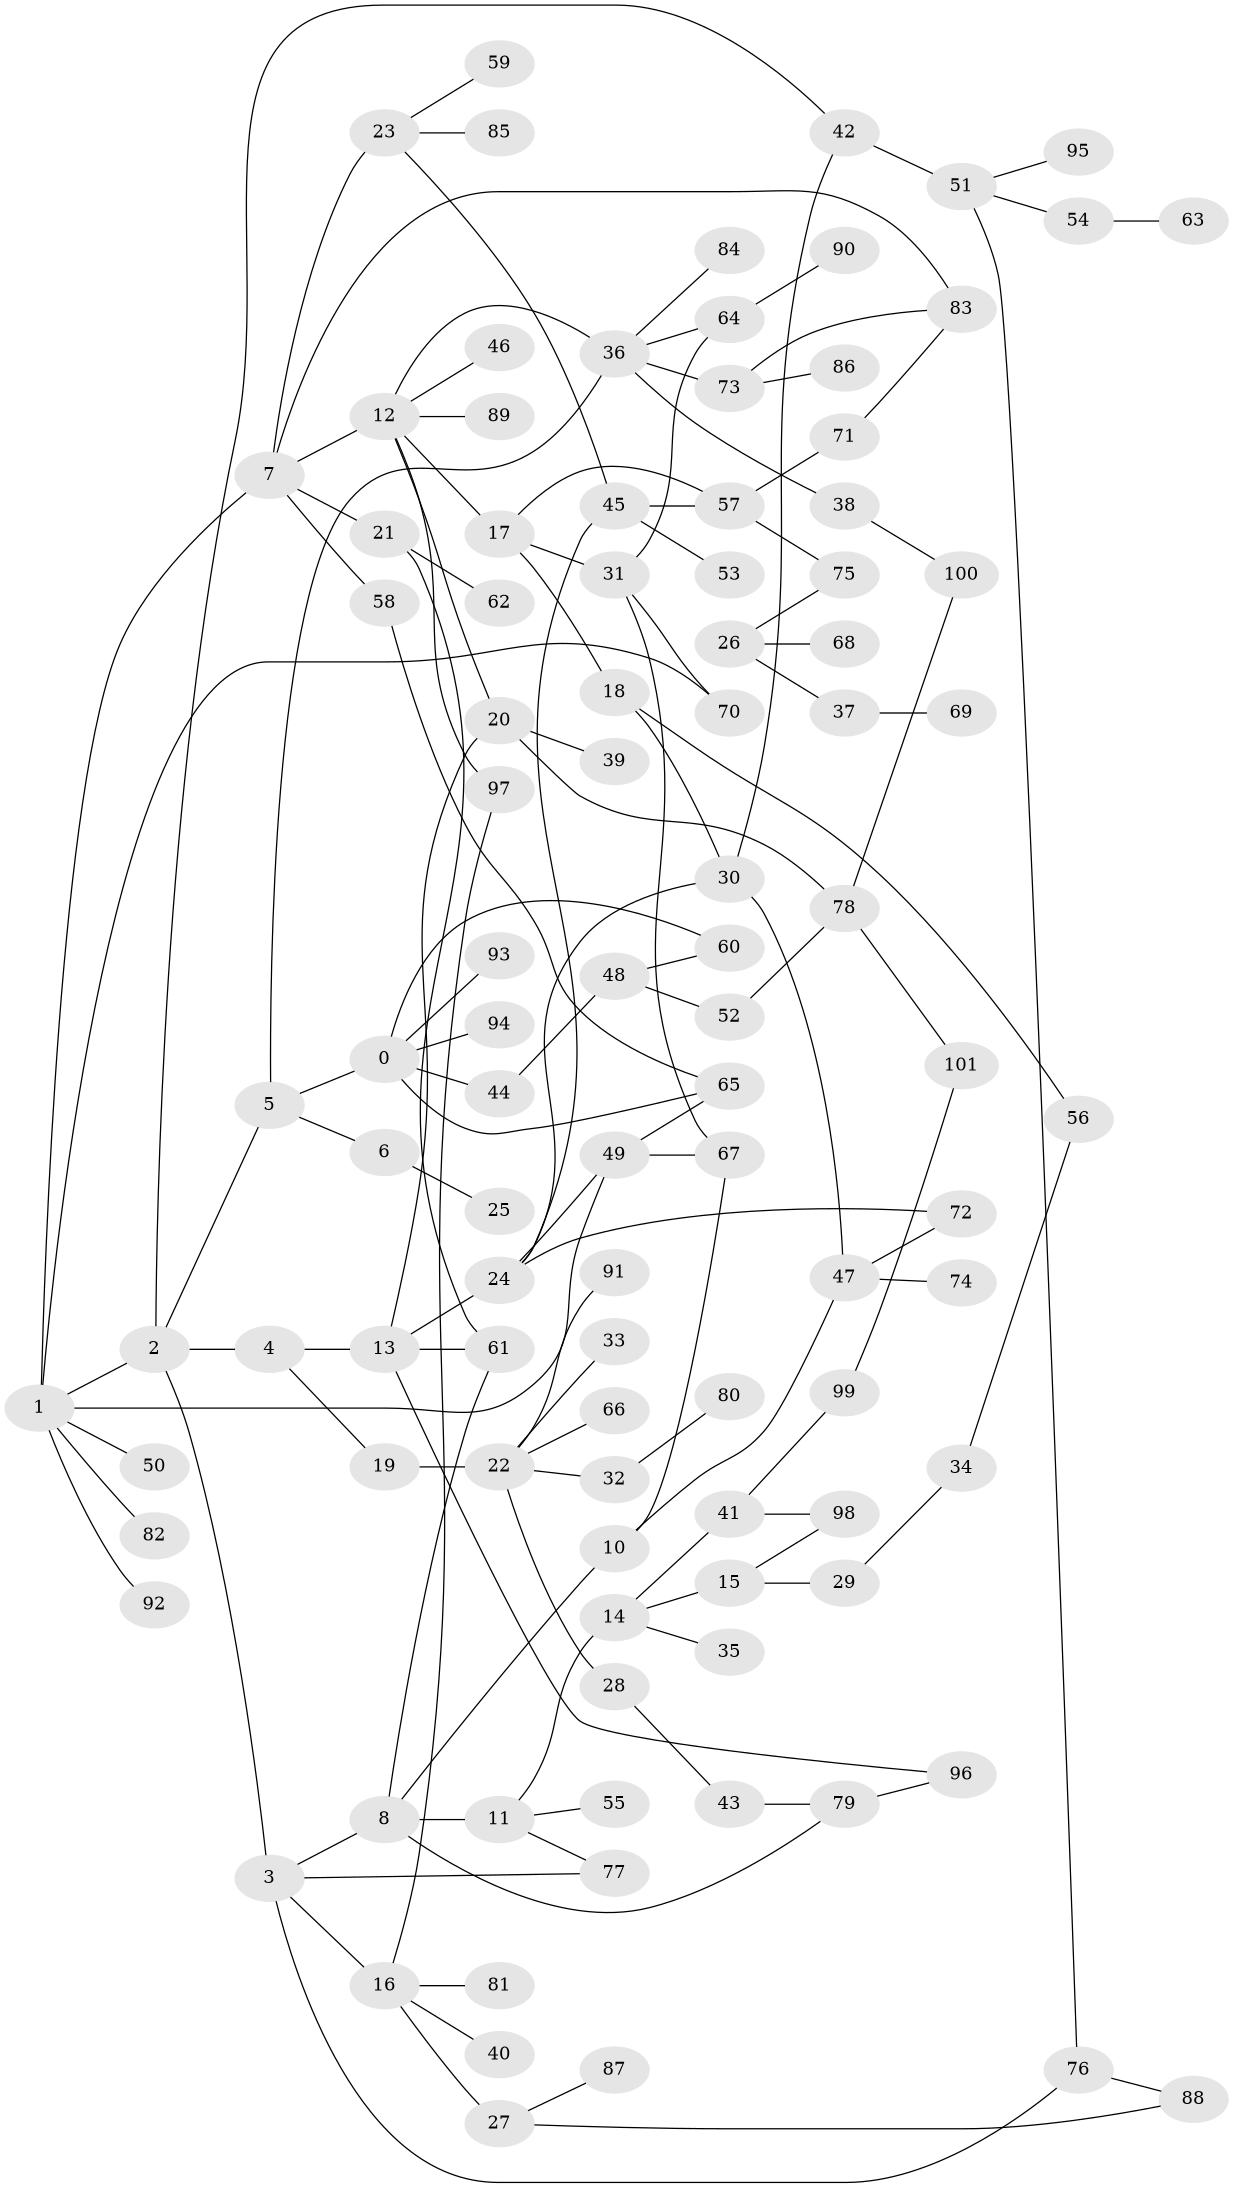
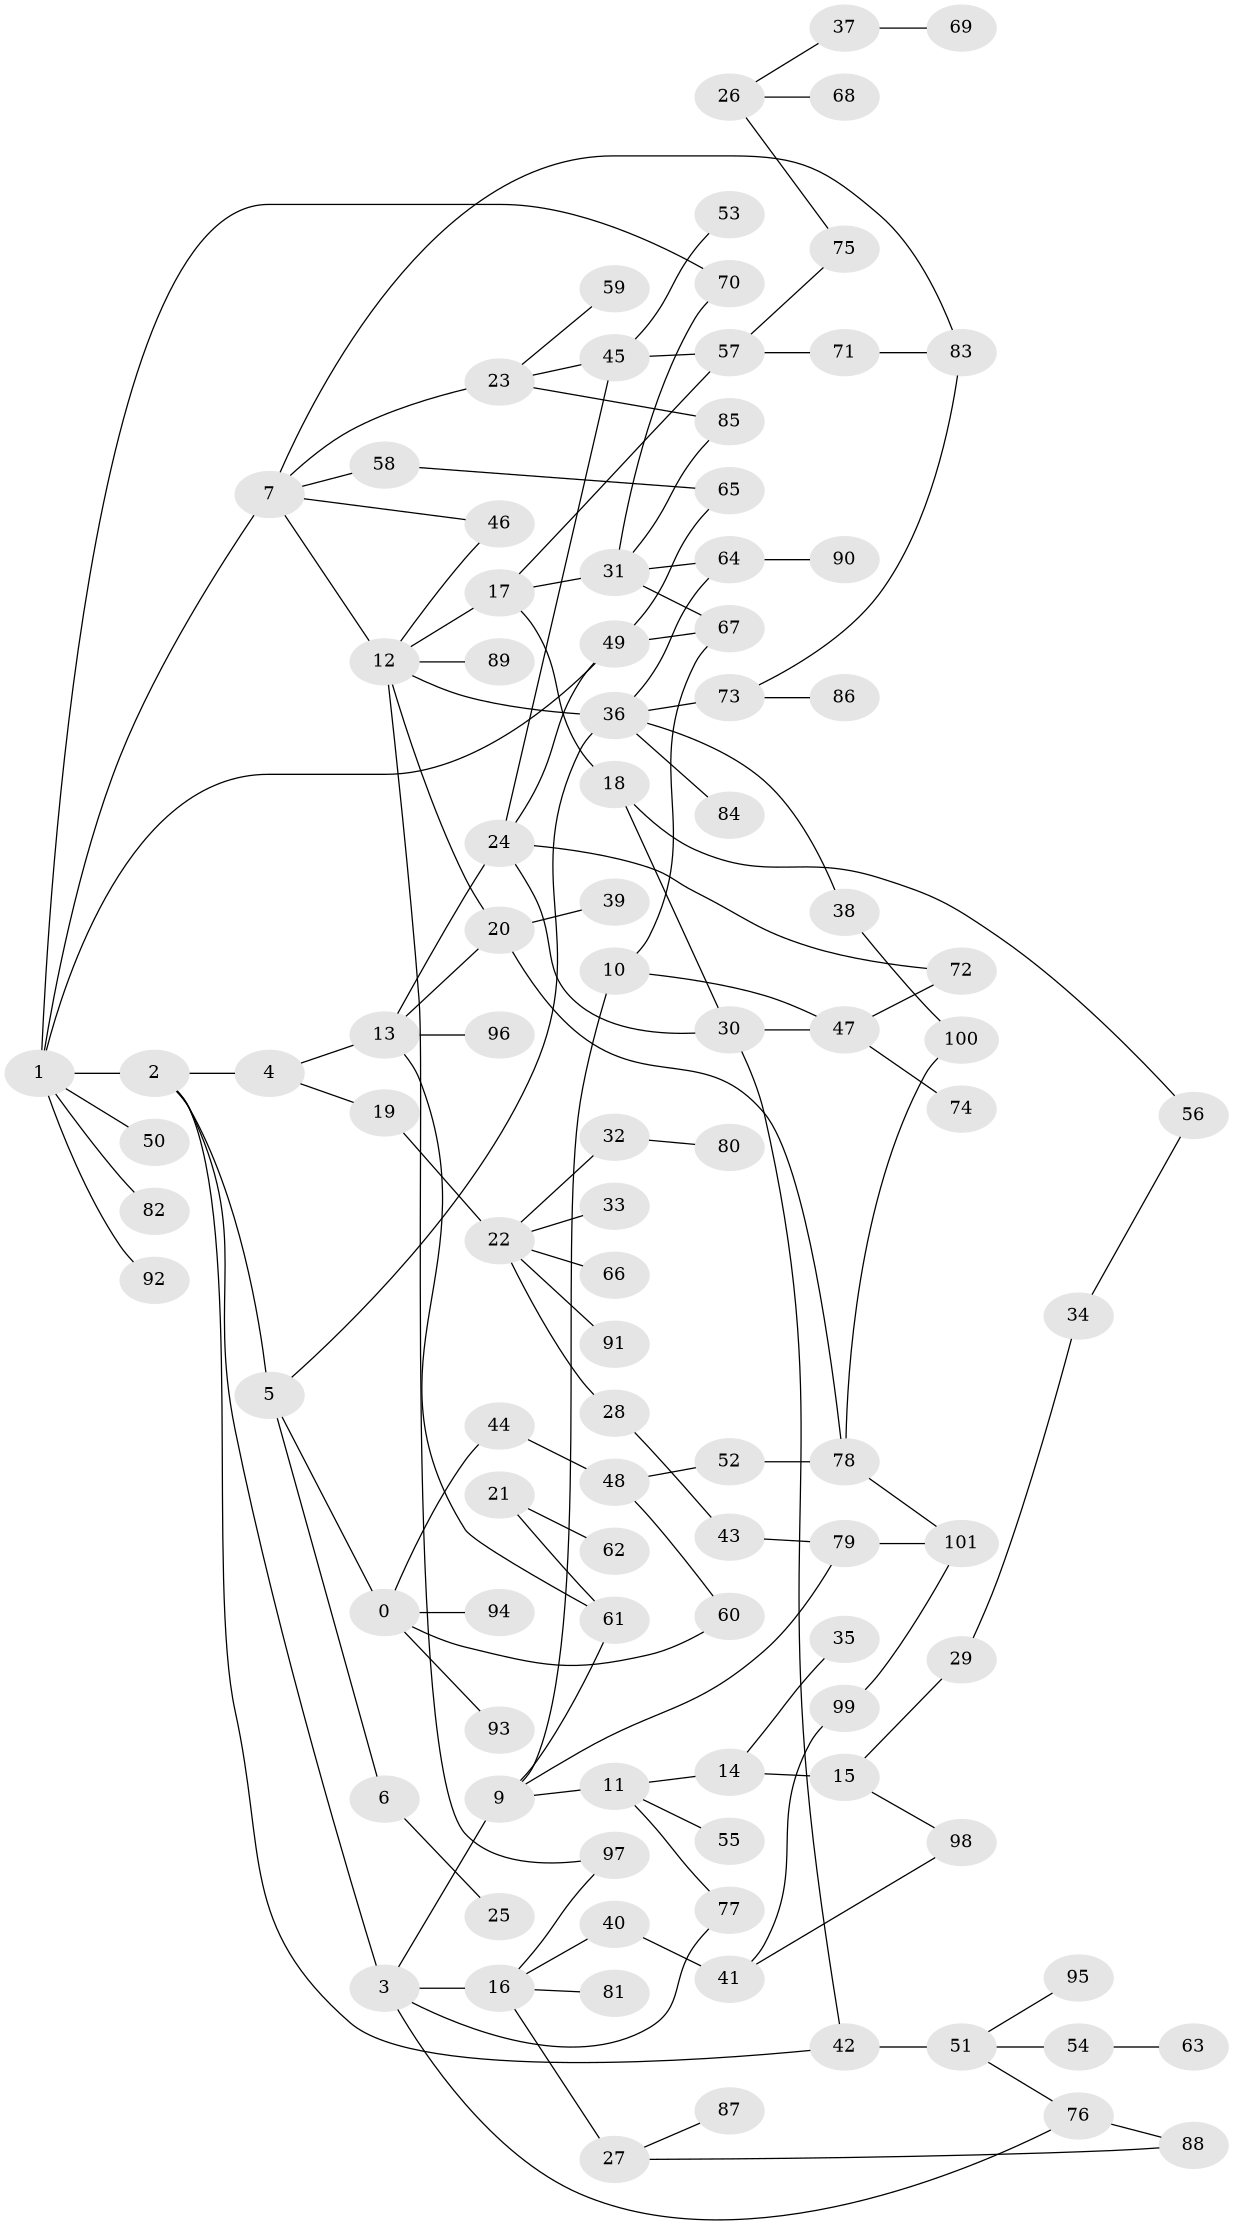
none -> (670, 496)
(327, 505) -> (385, 509)
(542, 1127) -> none
(672, 1566) -> (672, 1952)
(903, 1790) -> (902, 1544)
(385, 1820) -> (500, 1799)
